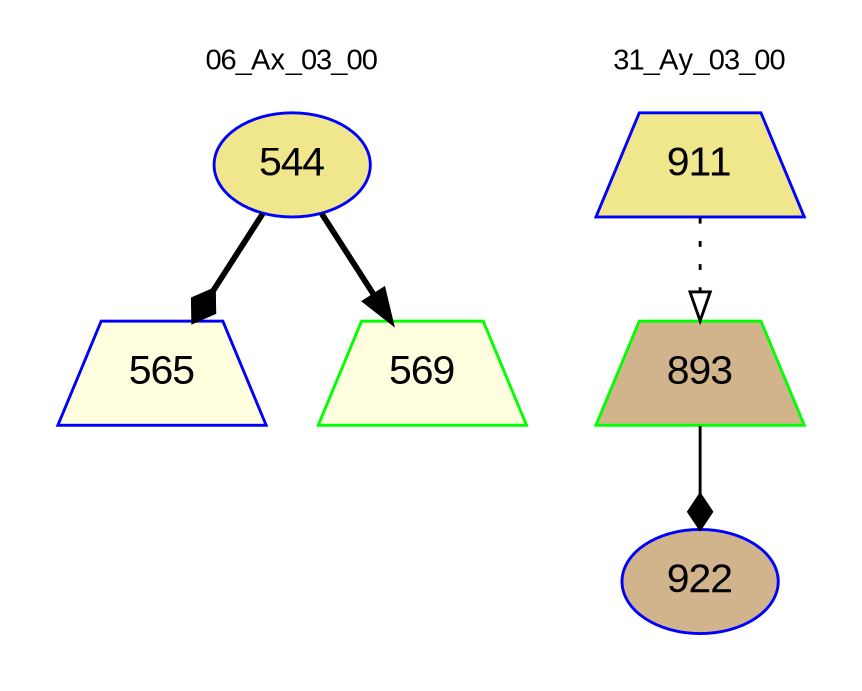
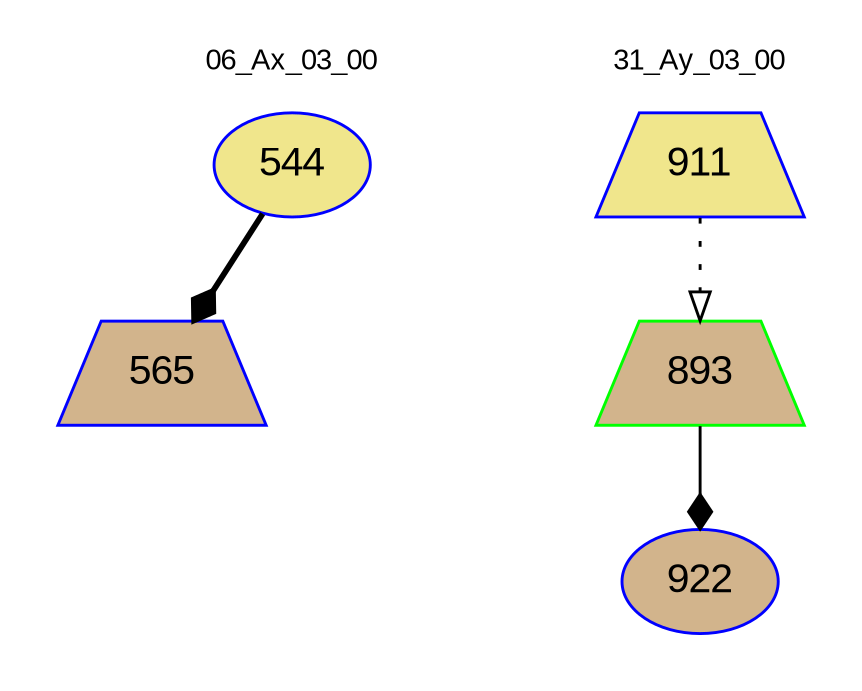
(162, 373) -> (162, 373)
(422, 373) -> none
